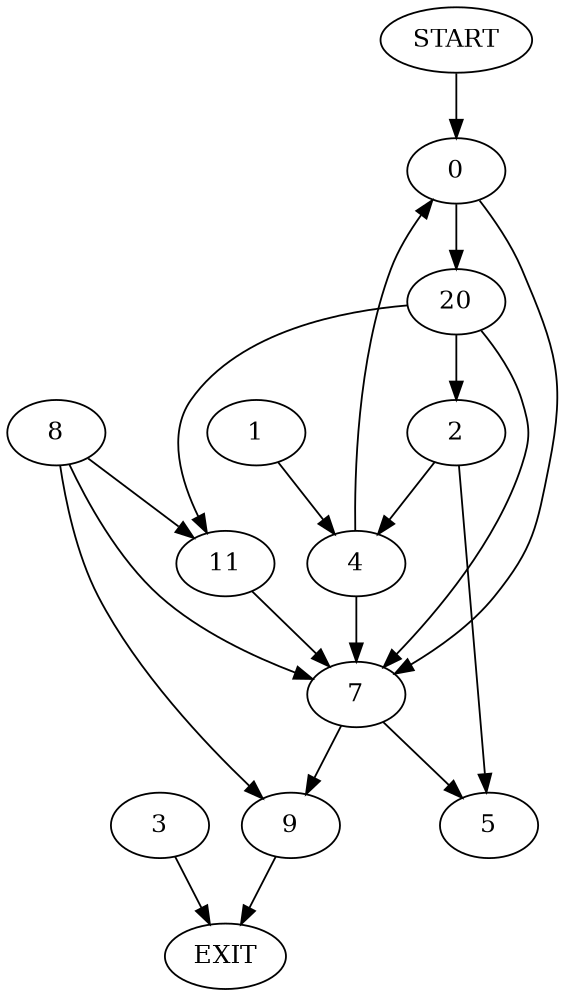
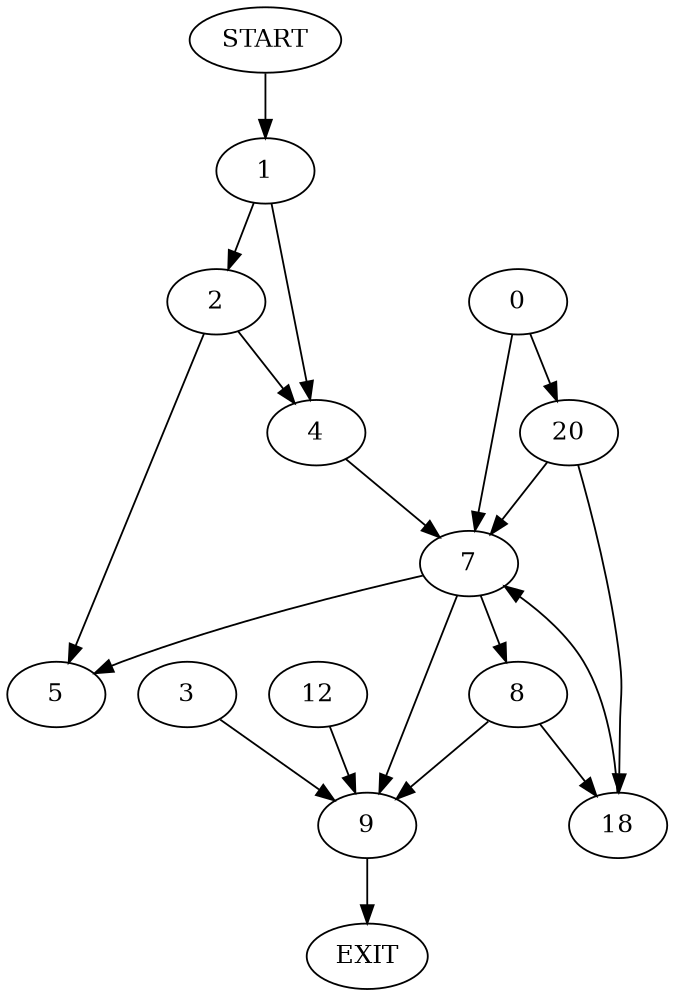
(456, 97) -> (265, 97)
(456, 358) -> (244, 227)
(366, 368) -> none
(225, 564) -> (618, 825)
(158, 595) -> (490, 620)
none -> (318, 694)
(188, 882) -> (270, 755)
